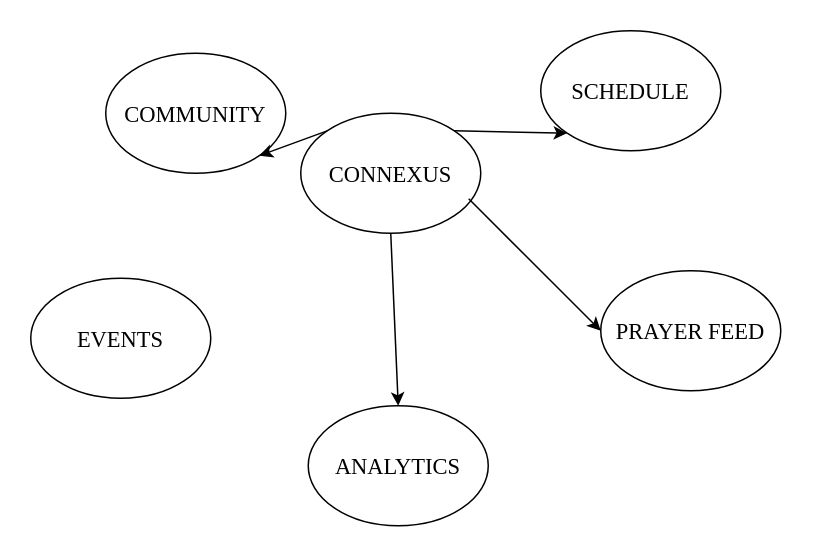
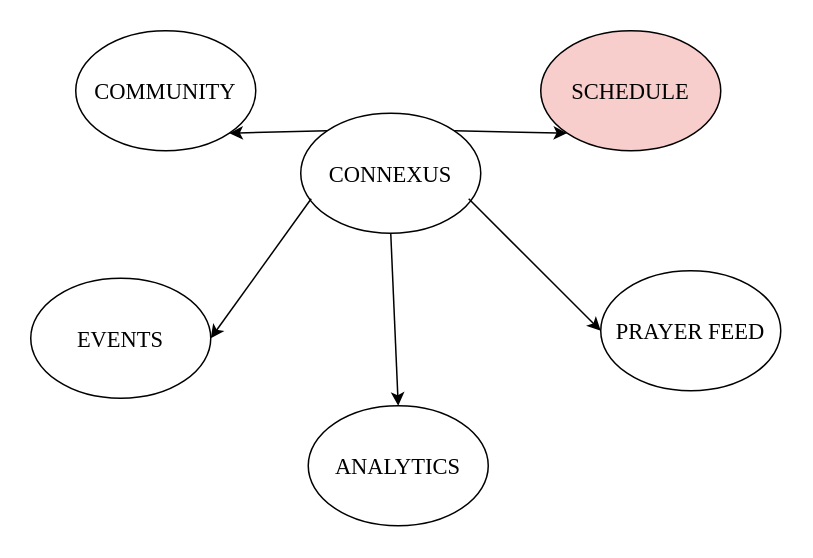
(631, 91) -> (631, 91)
(196, 113) -> (166, 91)
none -> (264, 265)
